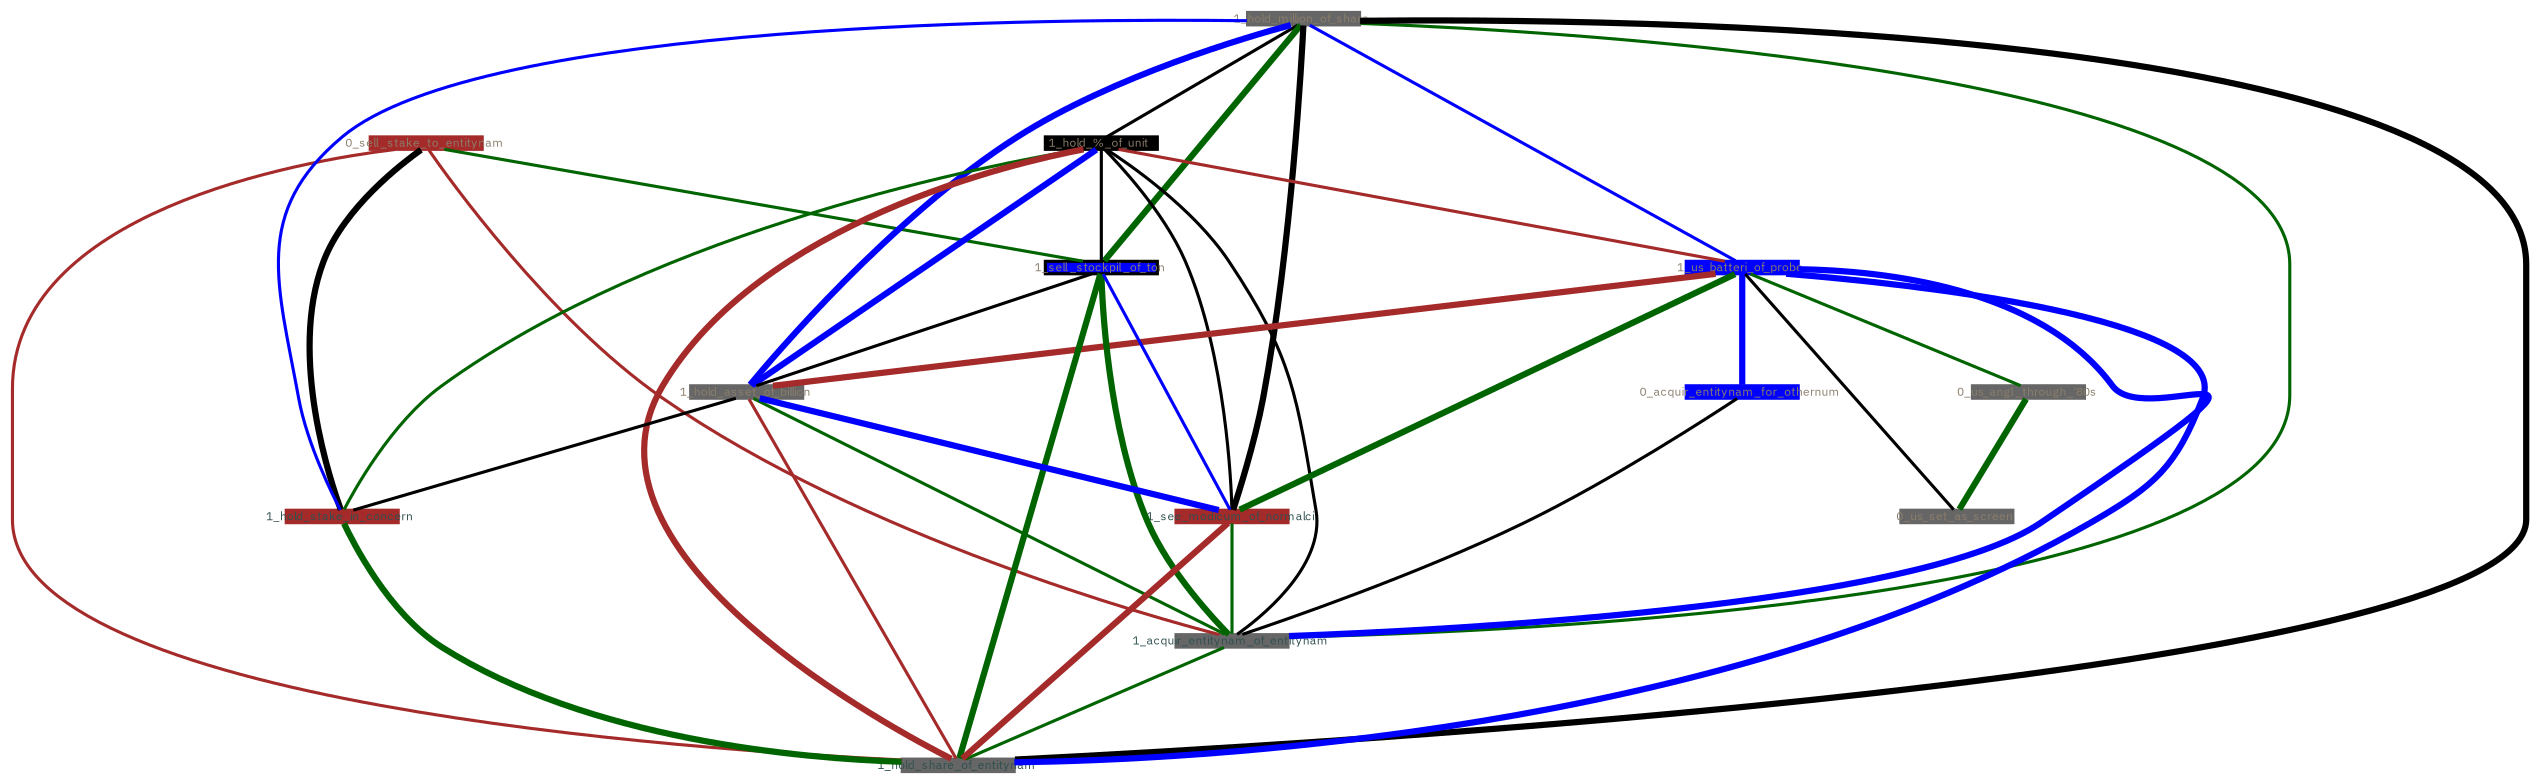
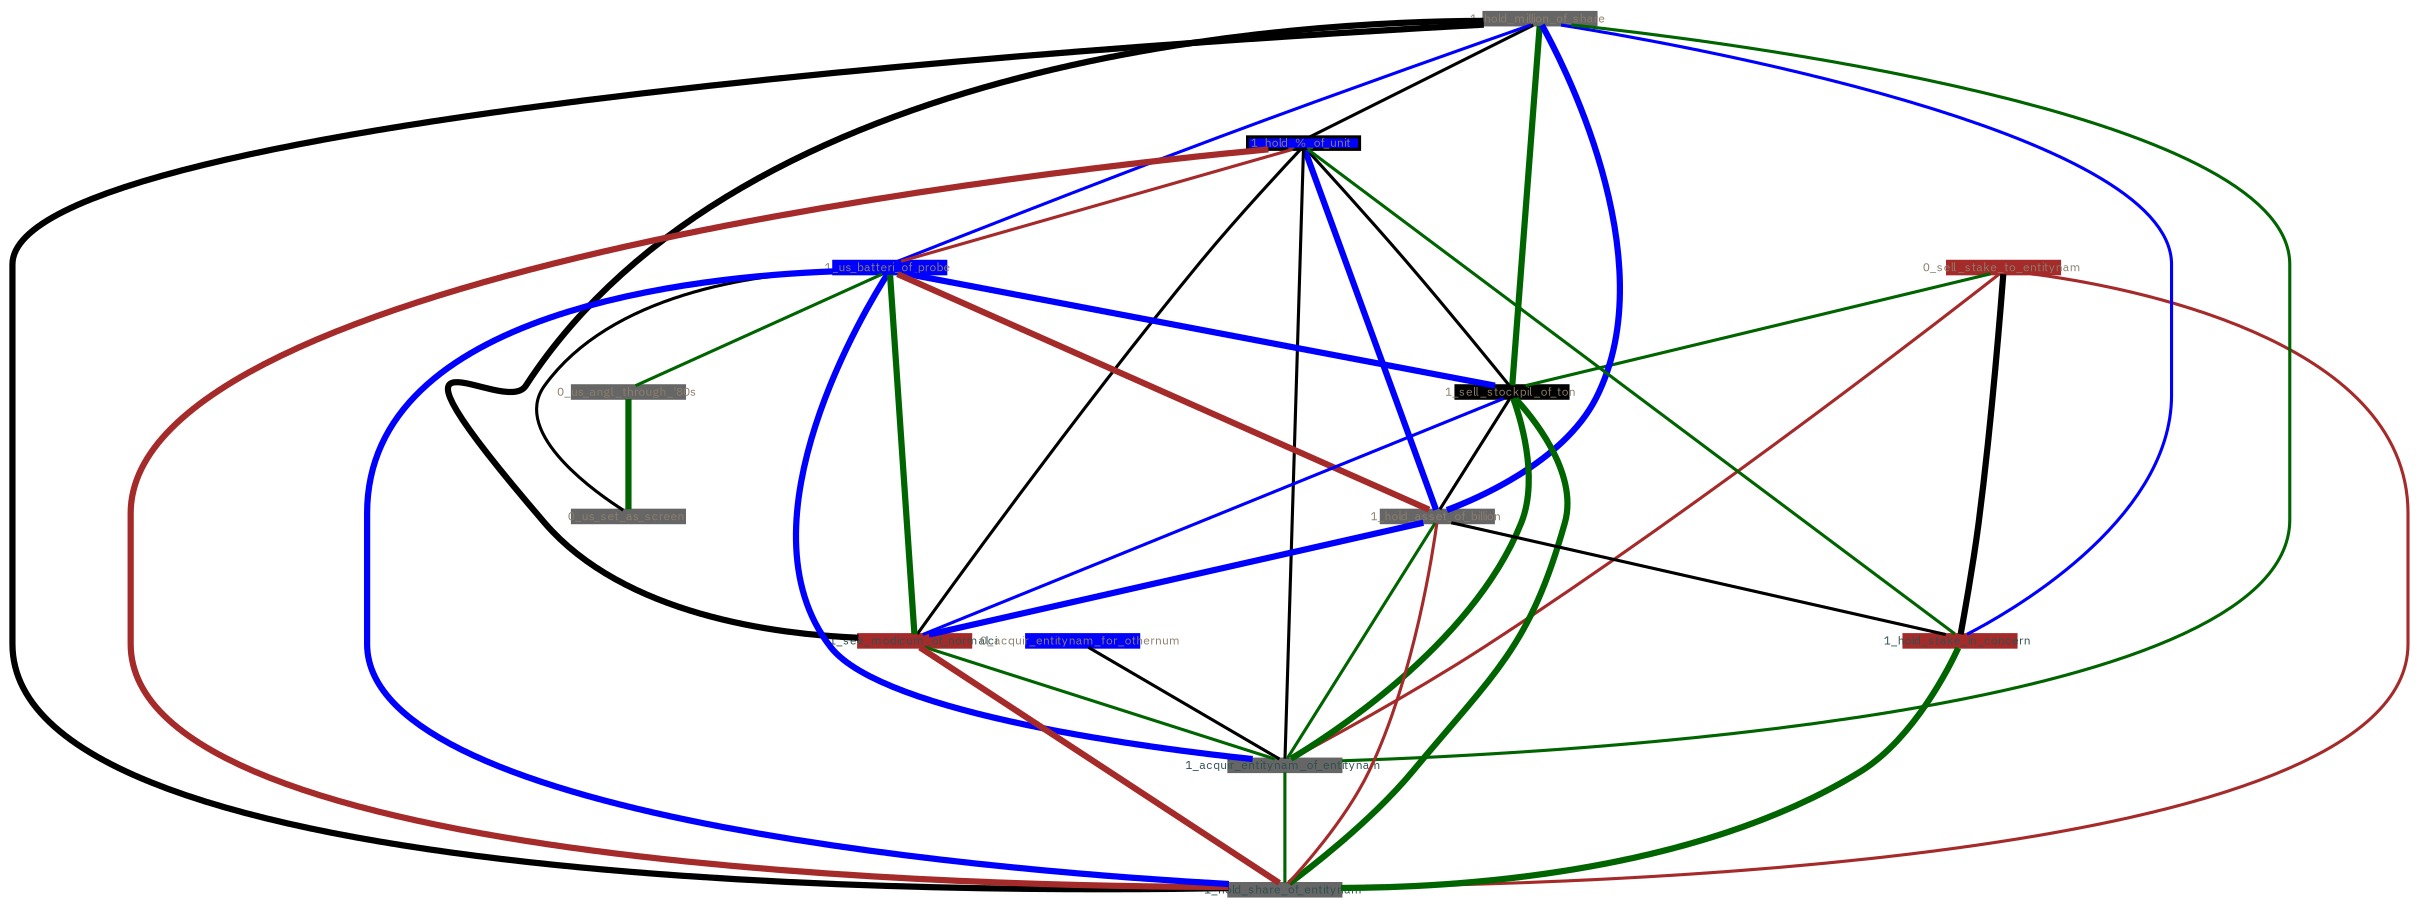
(1101, 143) -> (1304, 143)
(1101, 268) -> (1512, 392)
(1742, 330) -> (1201, 330)
